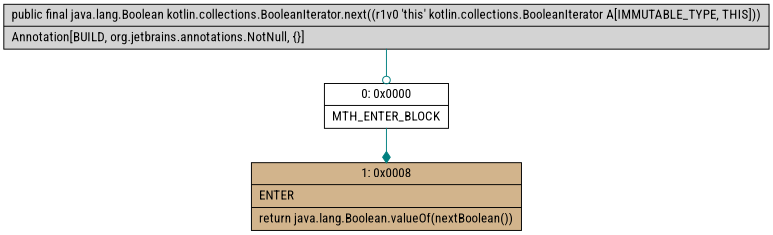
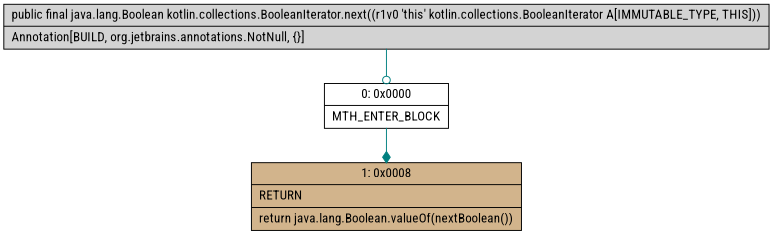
(277, 196) -> (281, 196)
